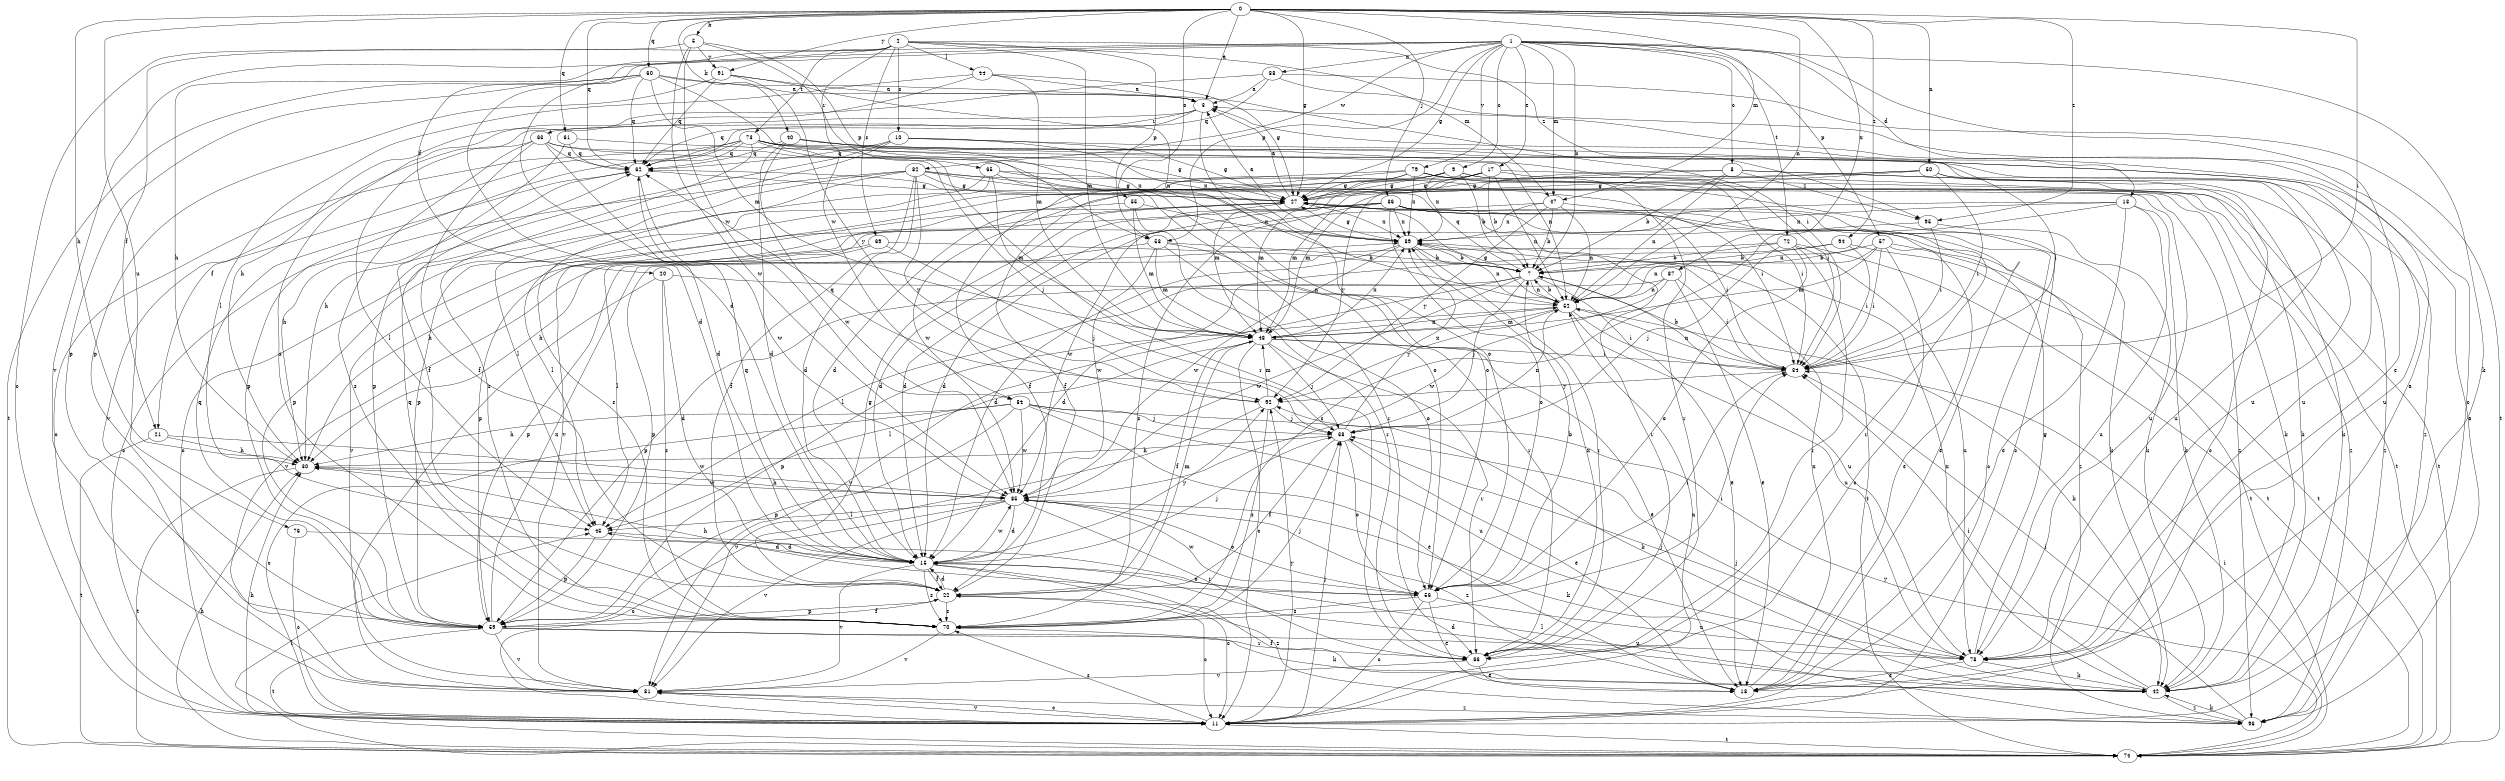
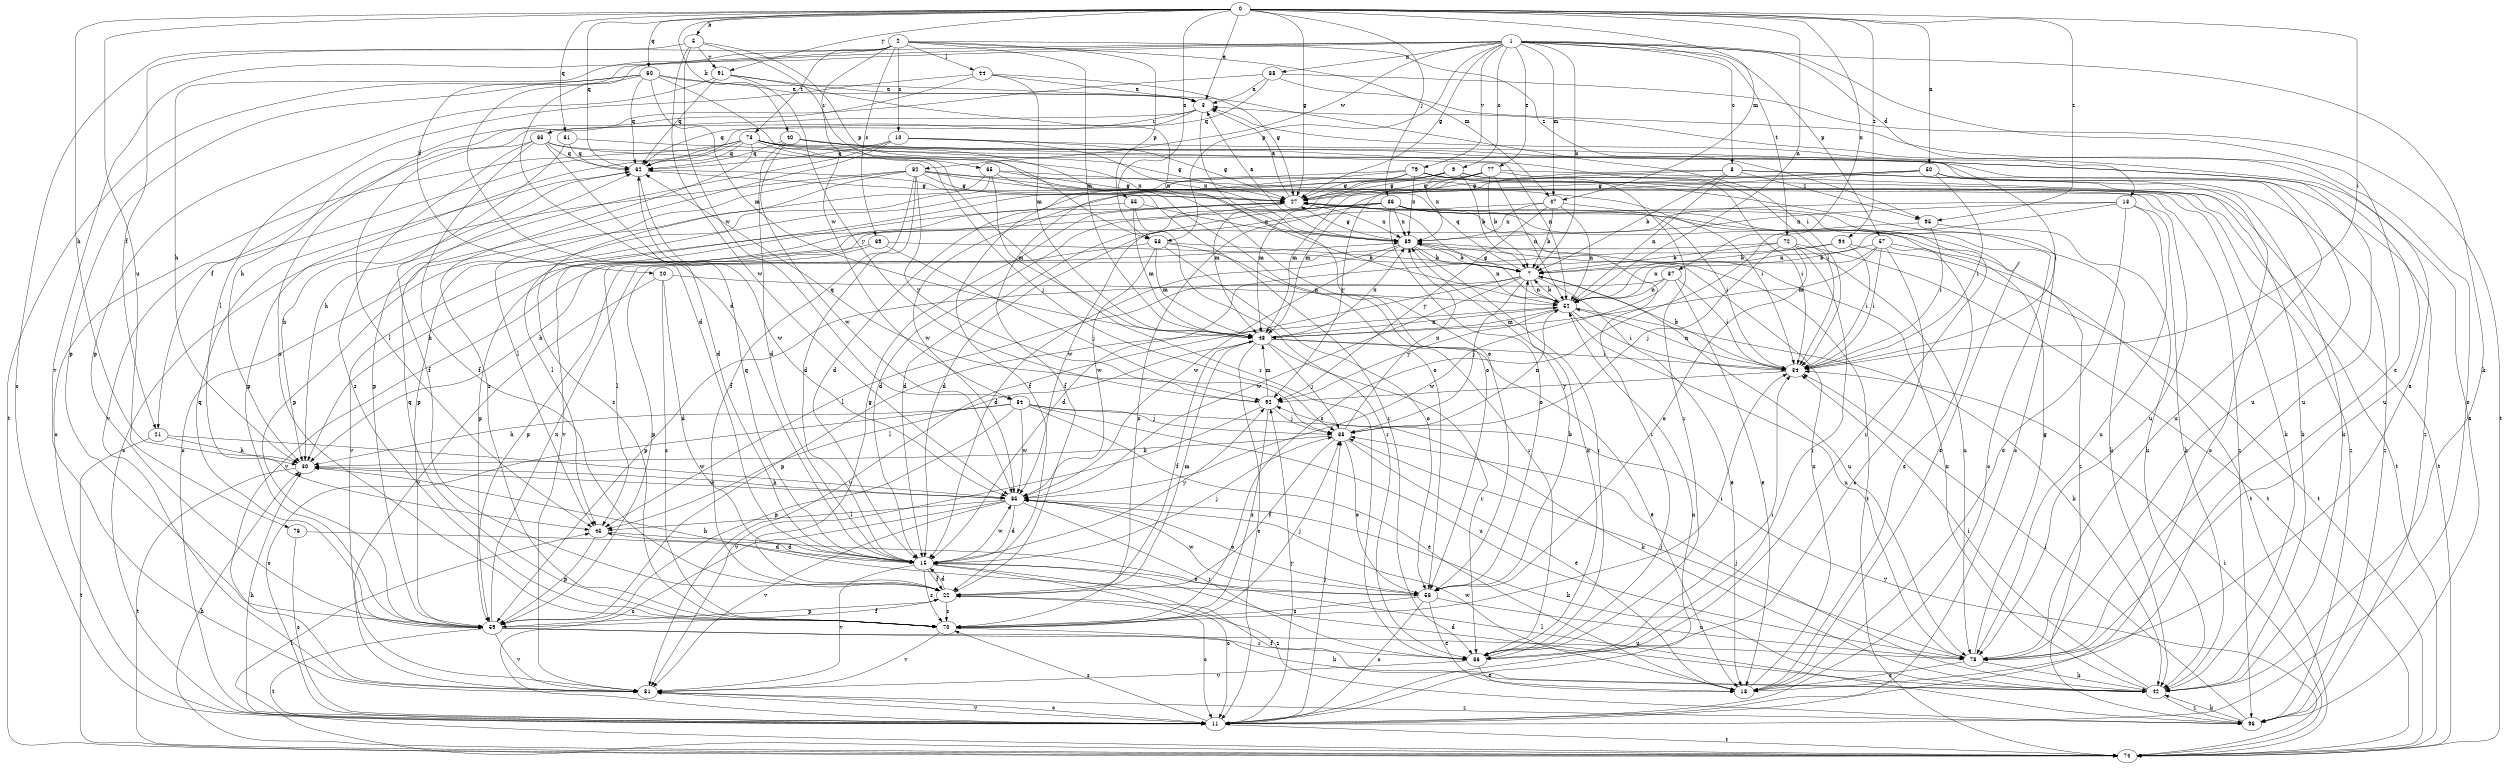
(1491, 170) -> (1491, 170)
(1637, 526) -> (1700, 581)
(1468, 596) -> (1468, 596)
